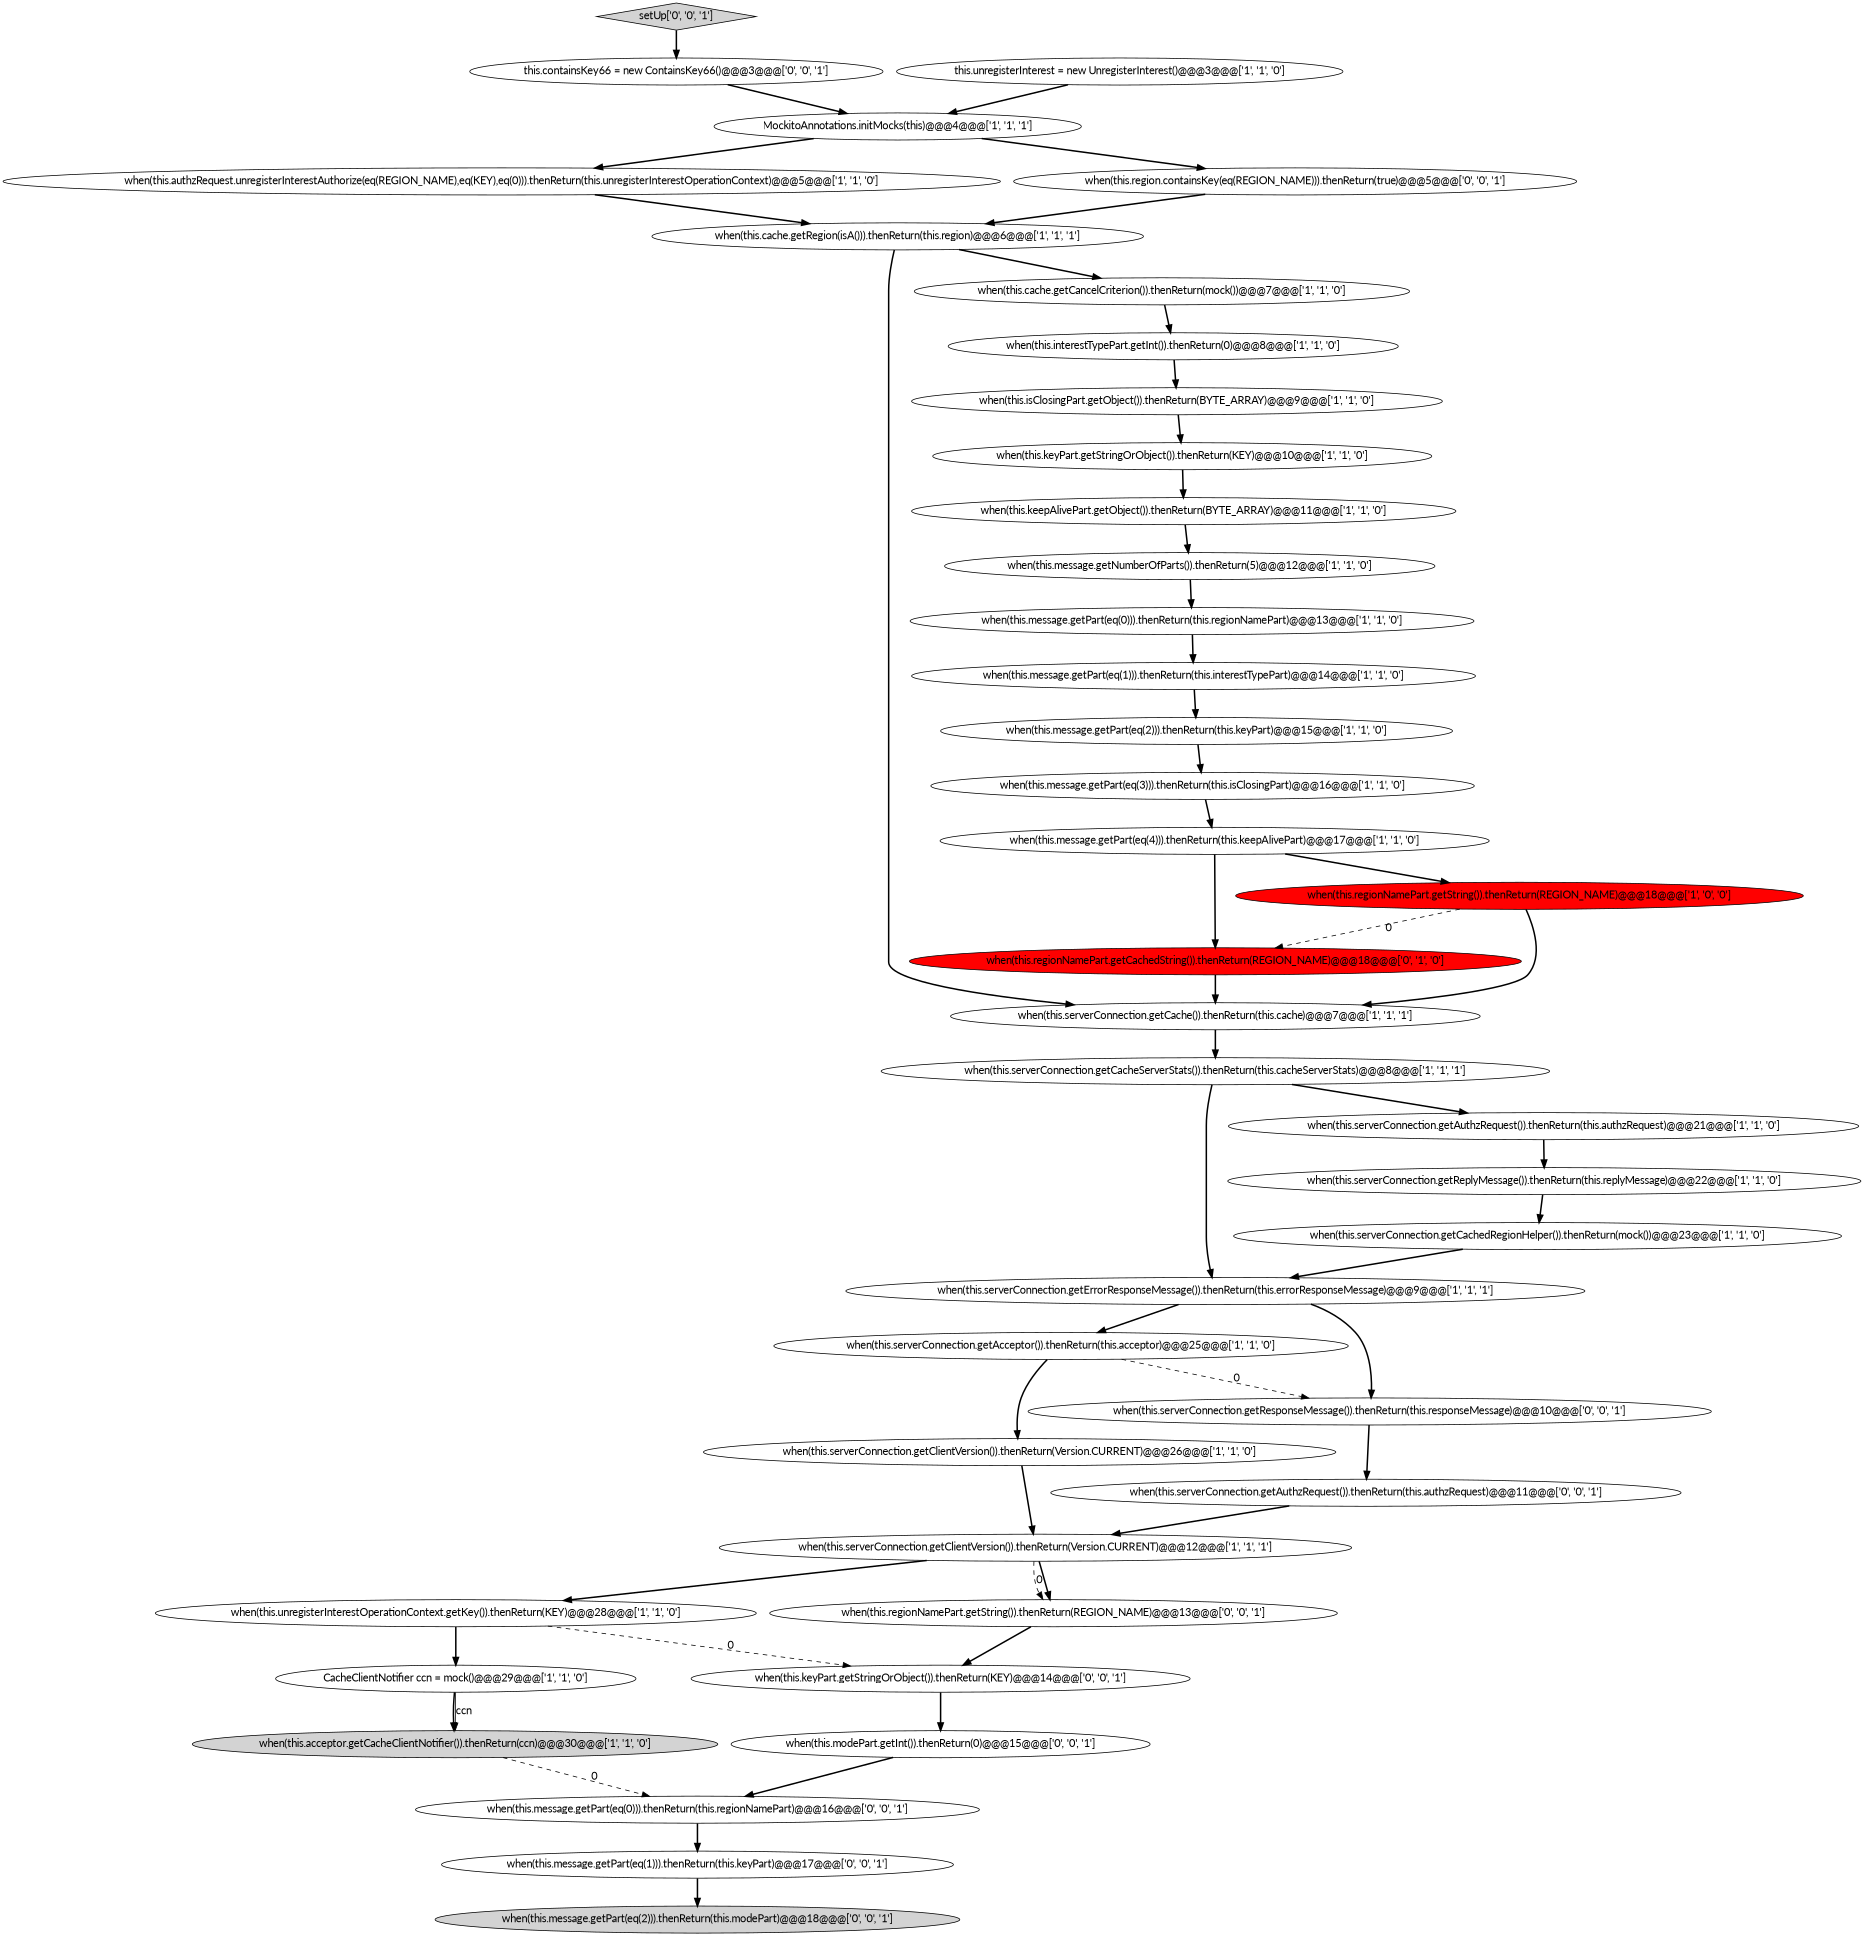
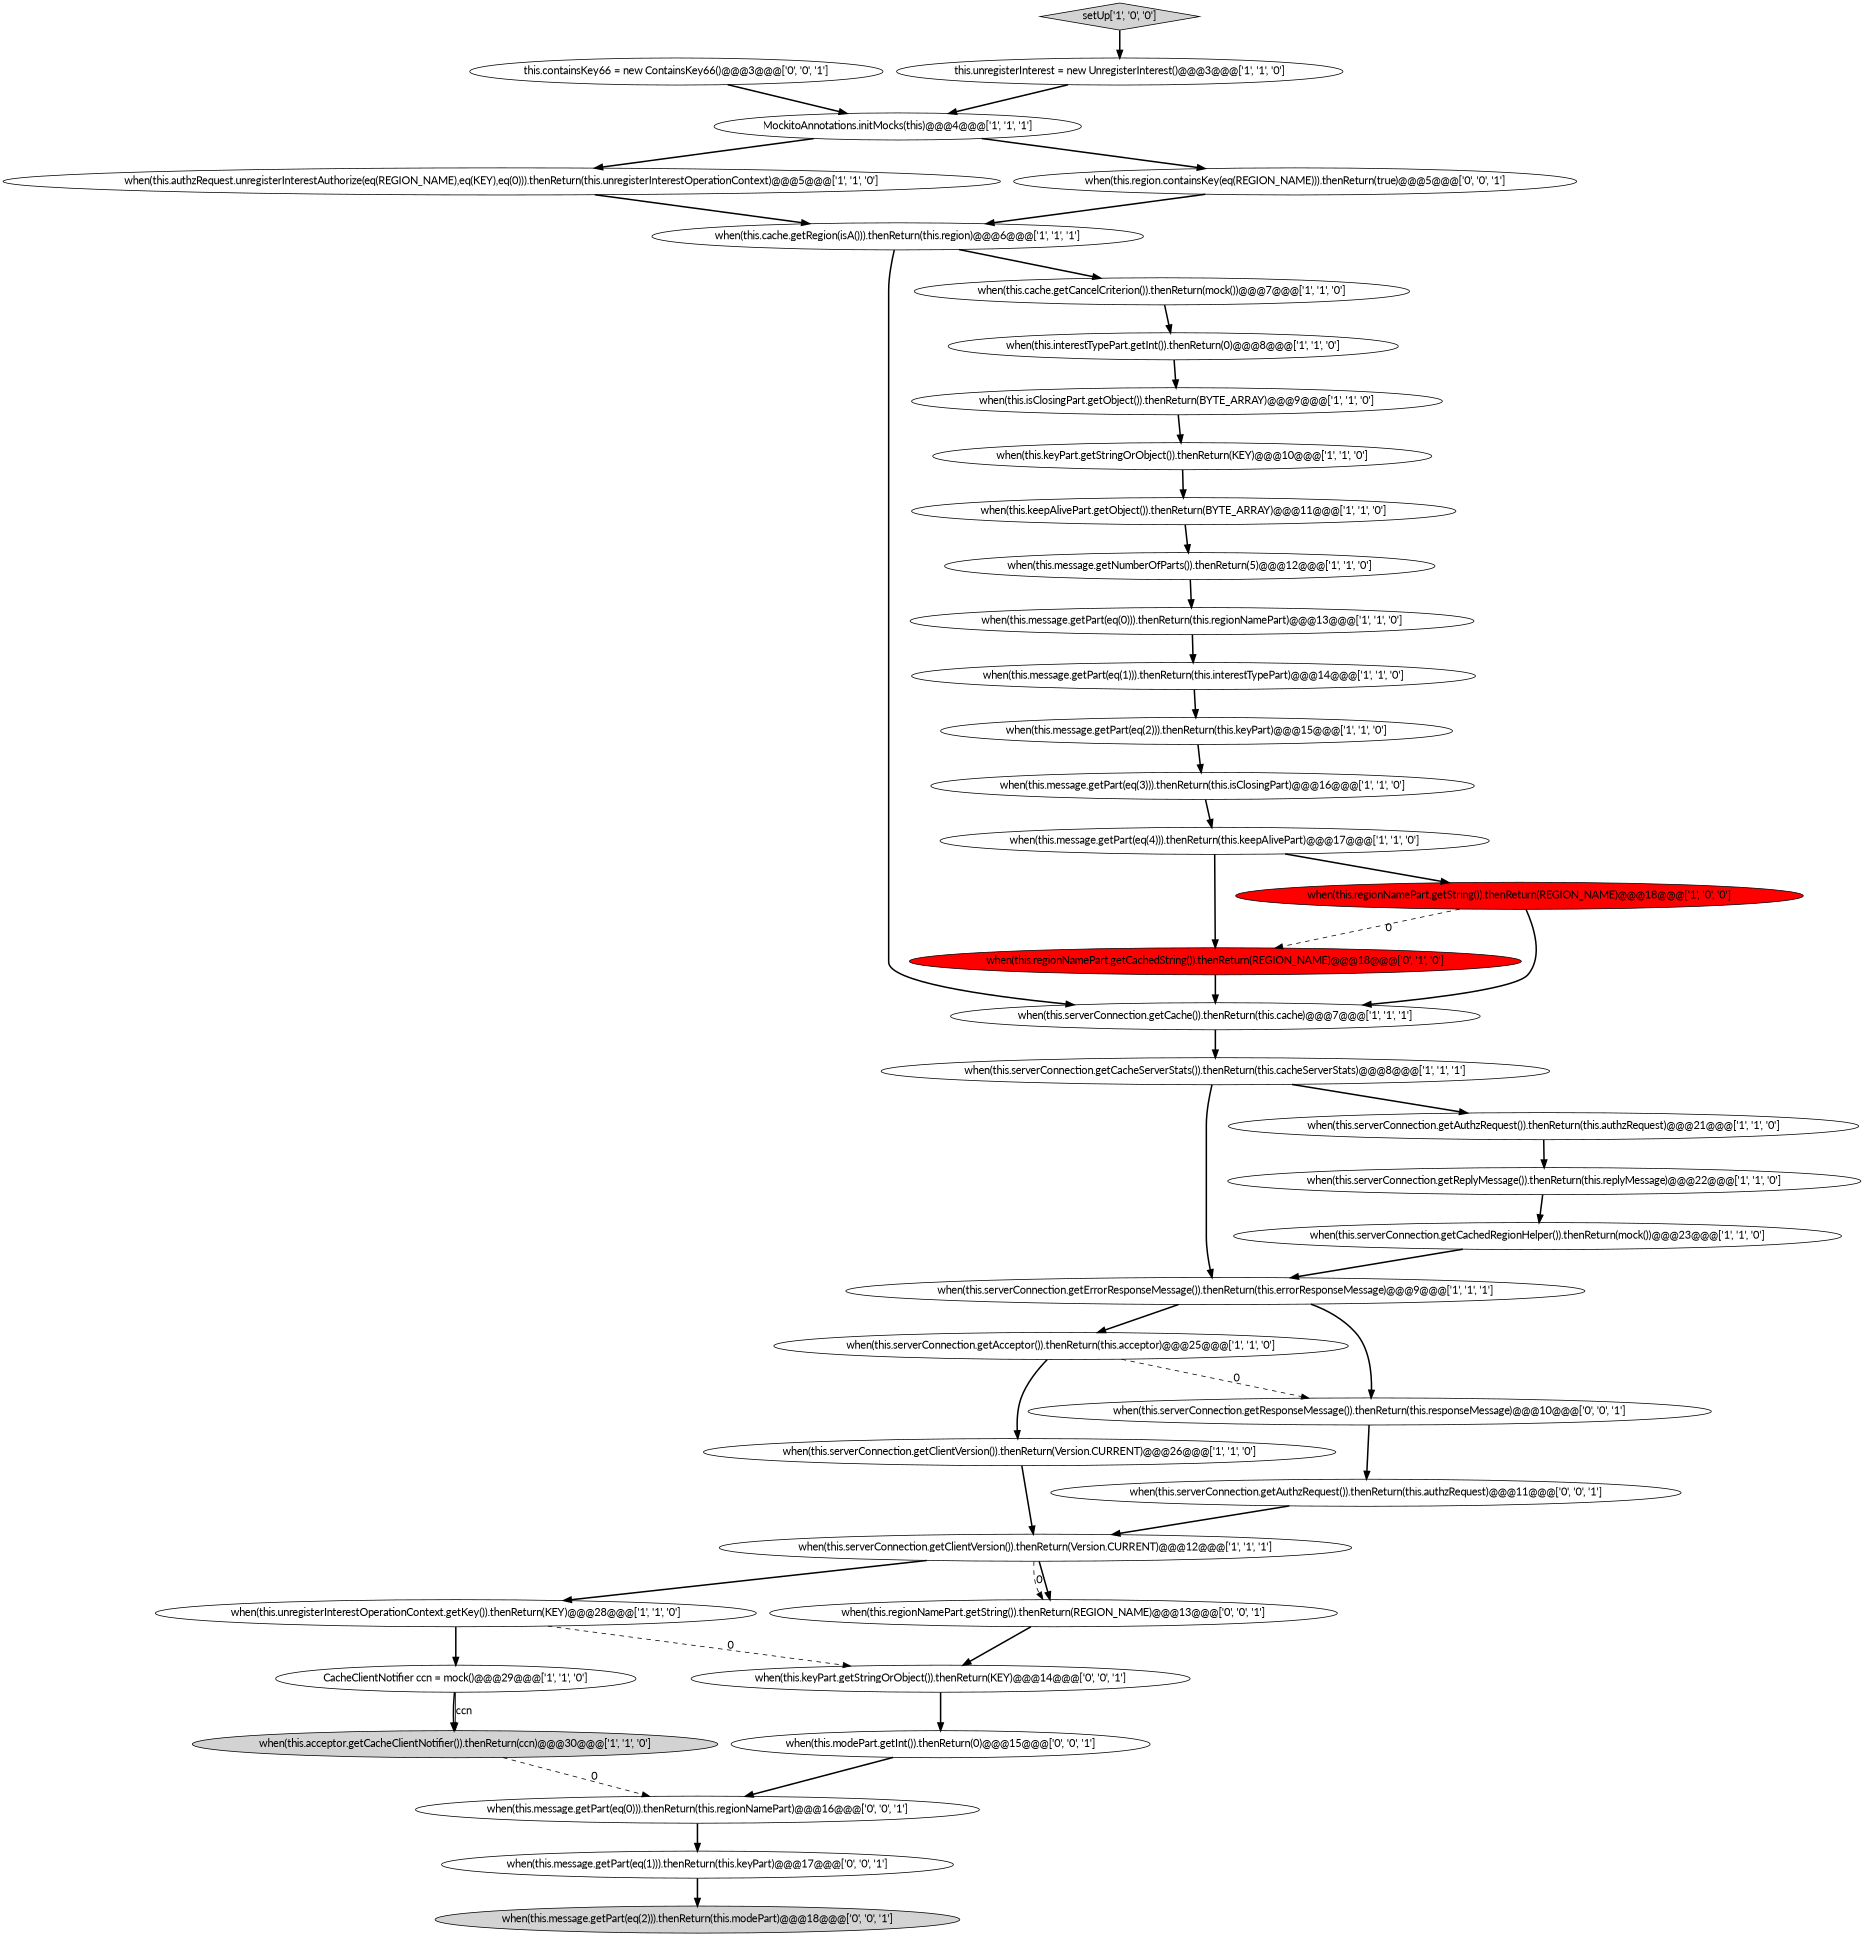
(676, 17) -> none
none -> (1120, 17)
